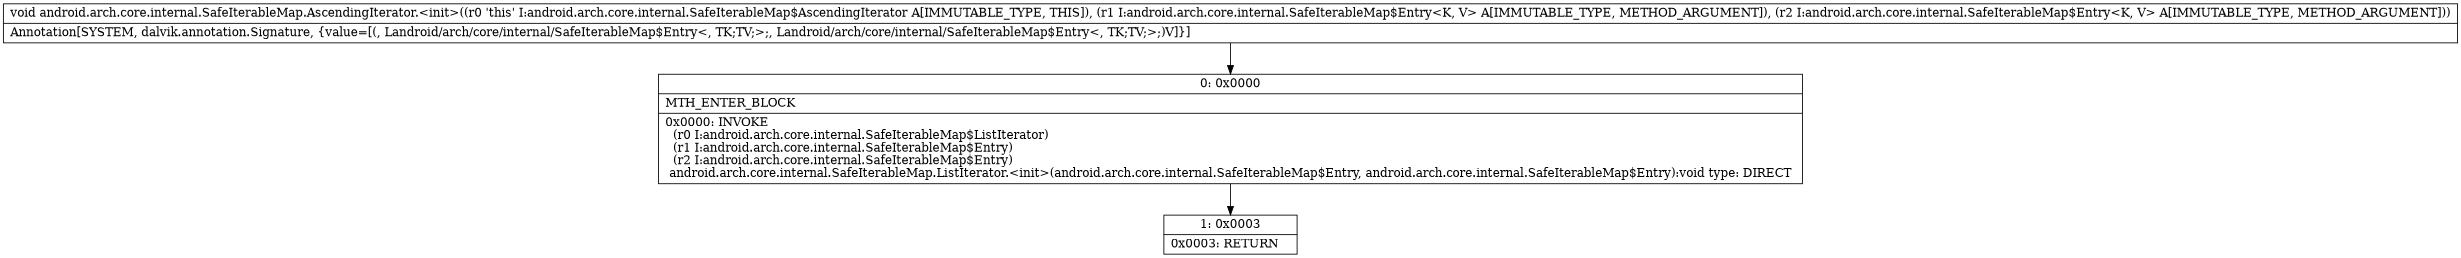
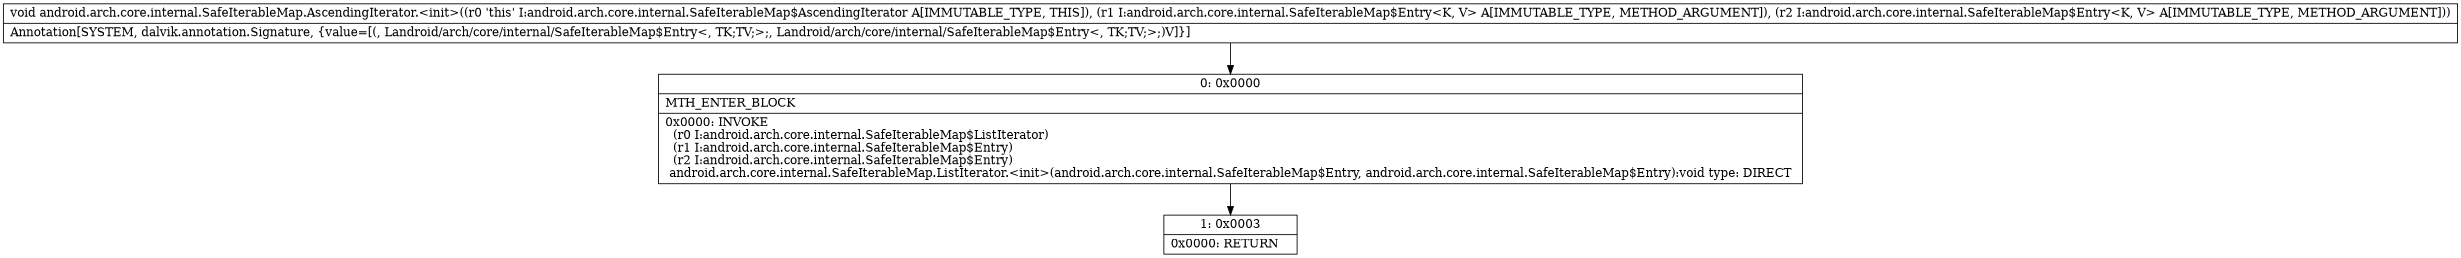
(1230, 244) -> (1230, 244)
